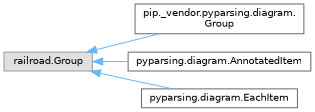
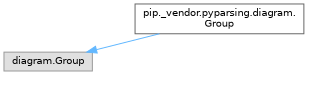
(48, 62) -> (48, 62)
(219, 62) -> none
(219, 98) -> none
